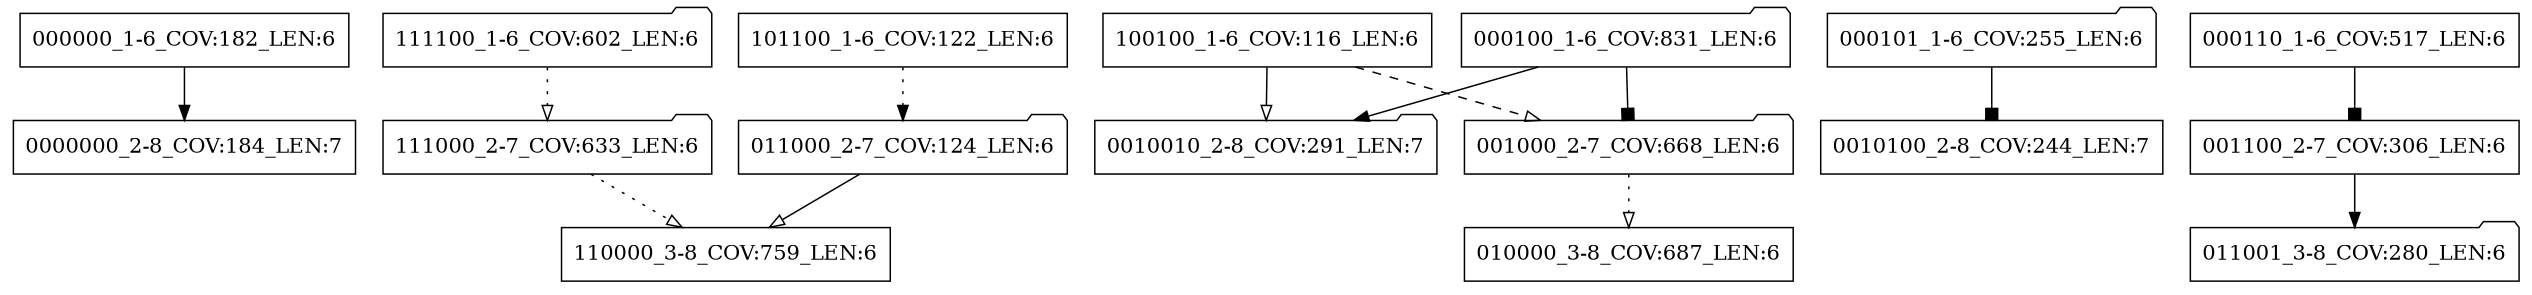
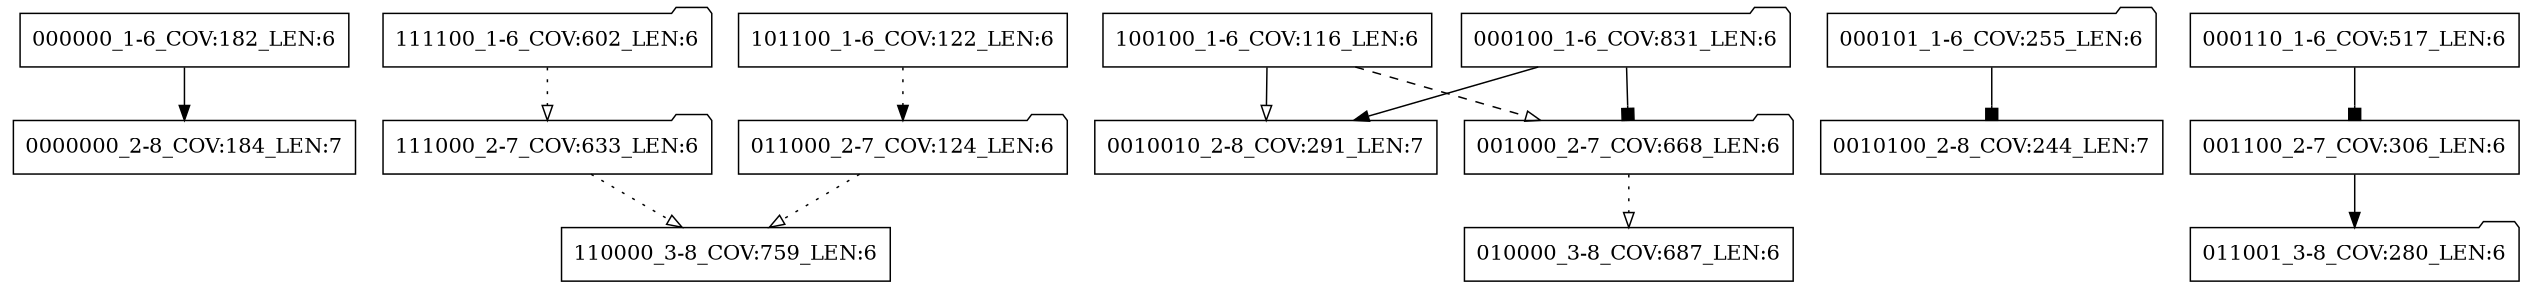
(1266, 147) -> (1266, 147)
(821, 197) -> (821, 197)
